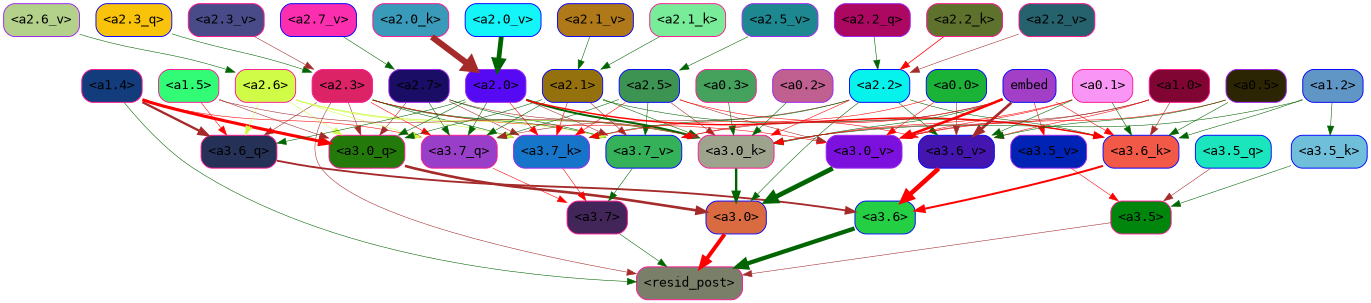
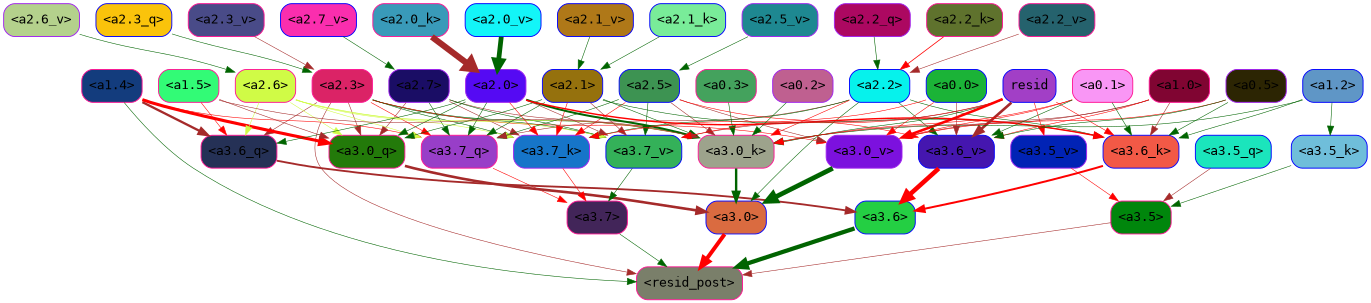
(688, 20) -> (688, 20)
(1029, 86) -> (1029, 86)
